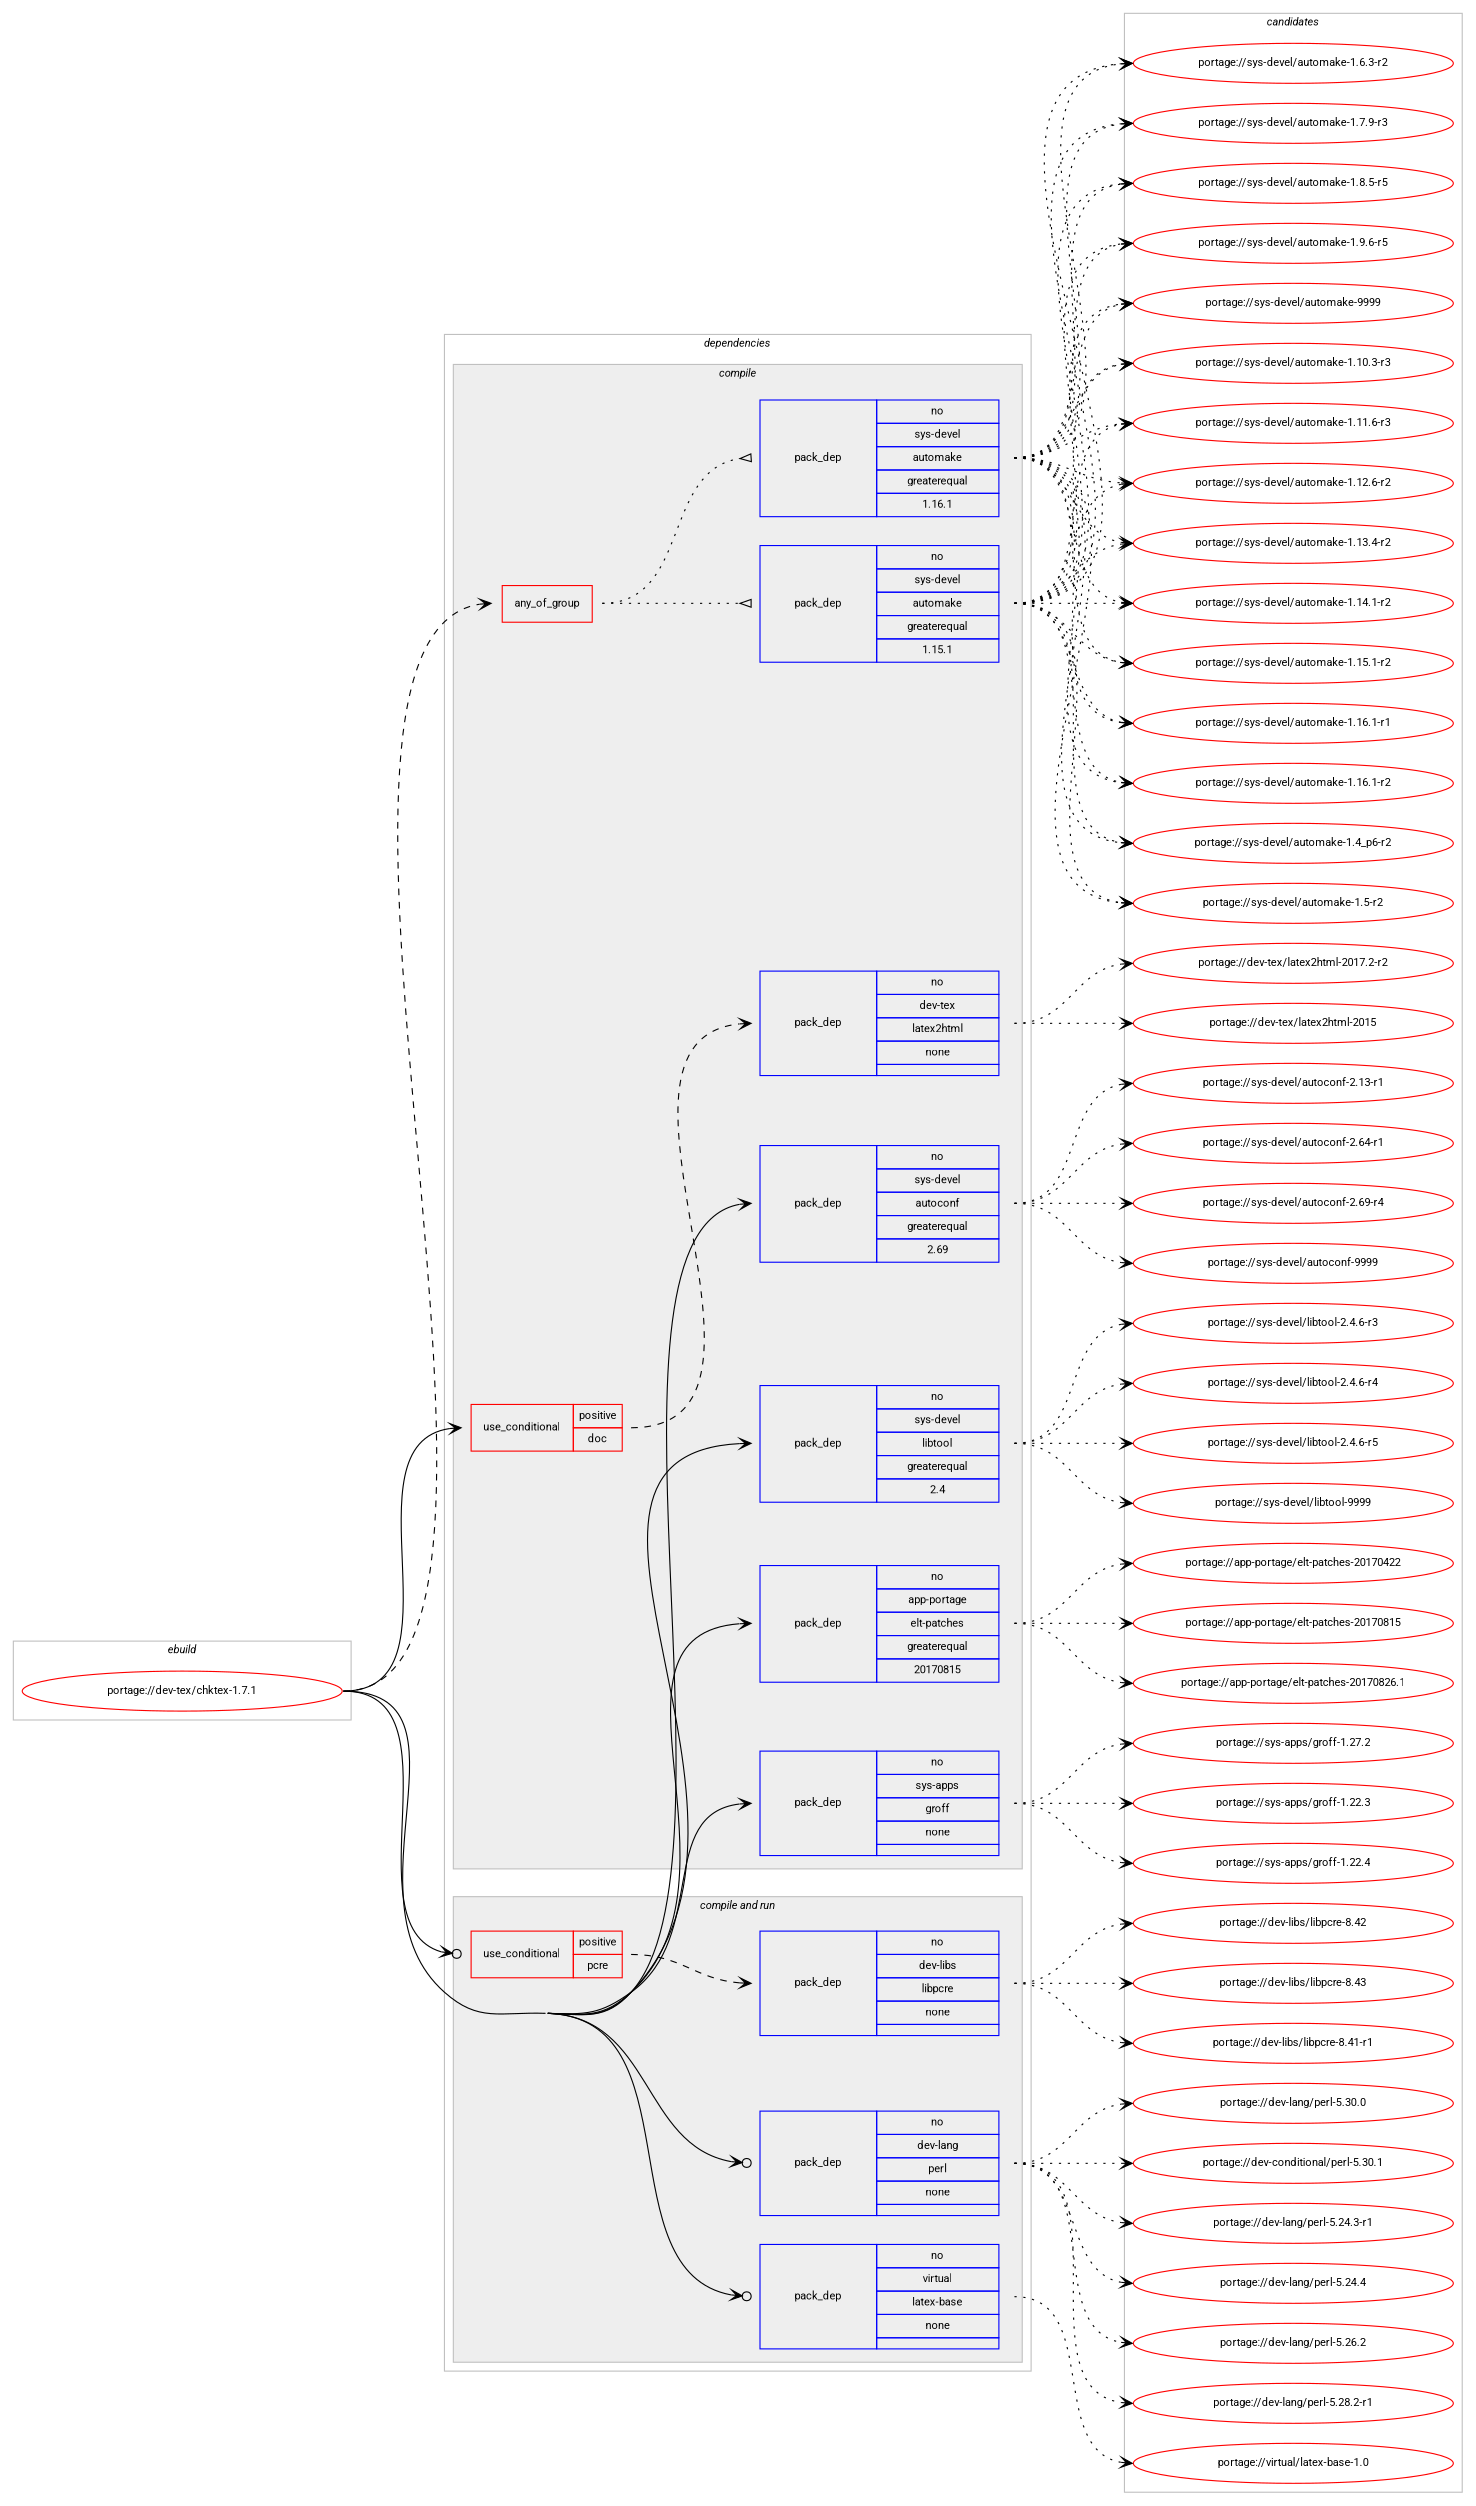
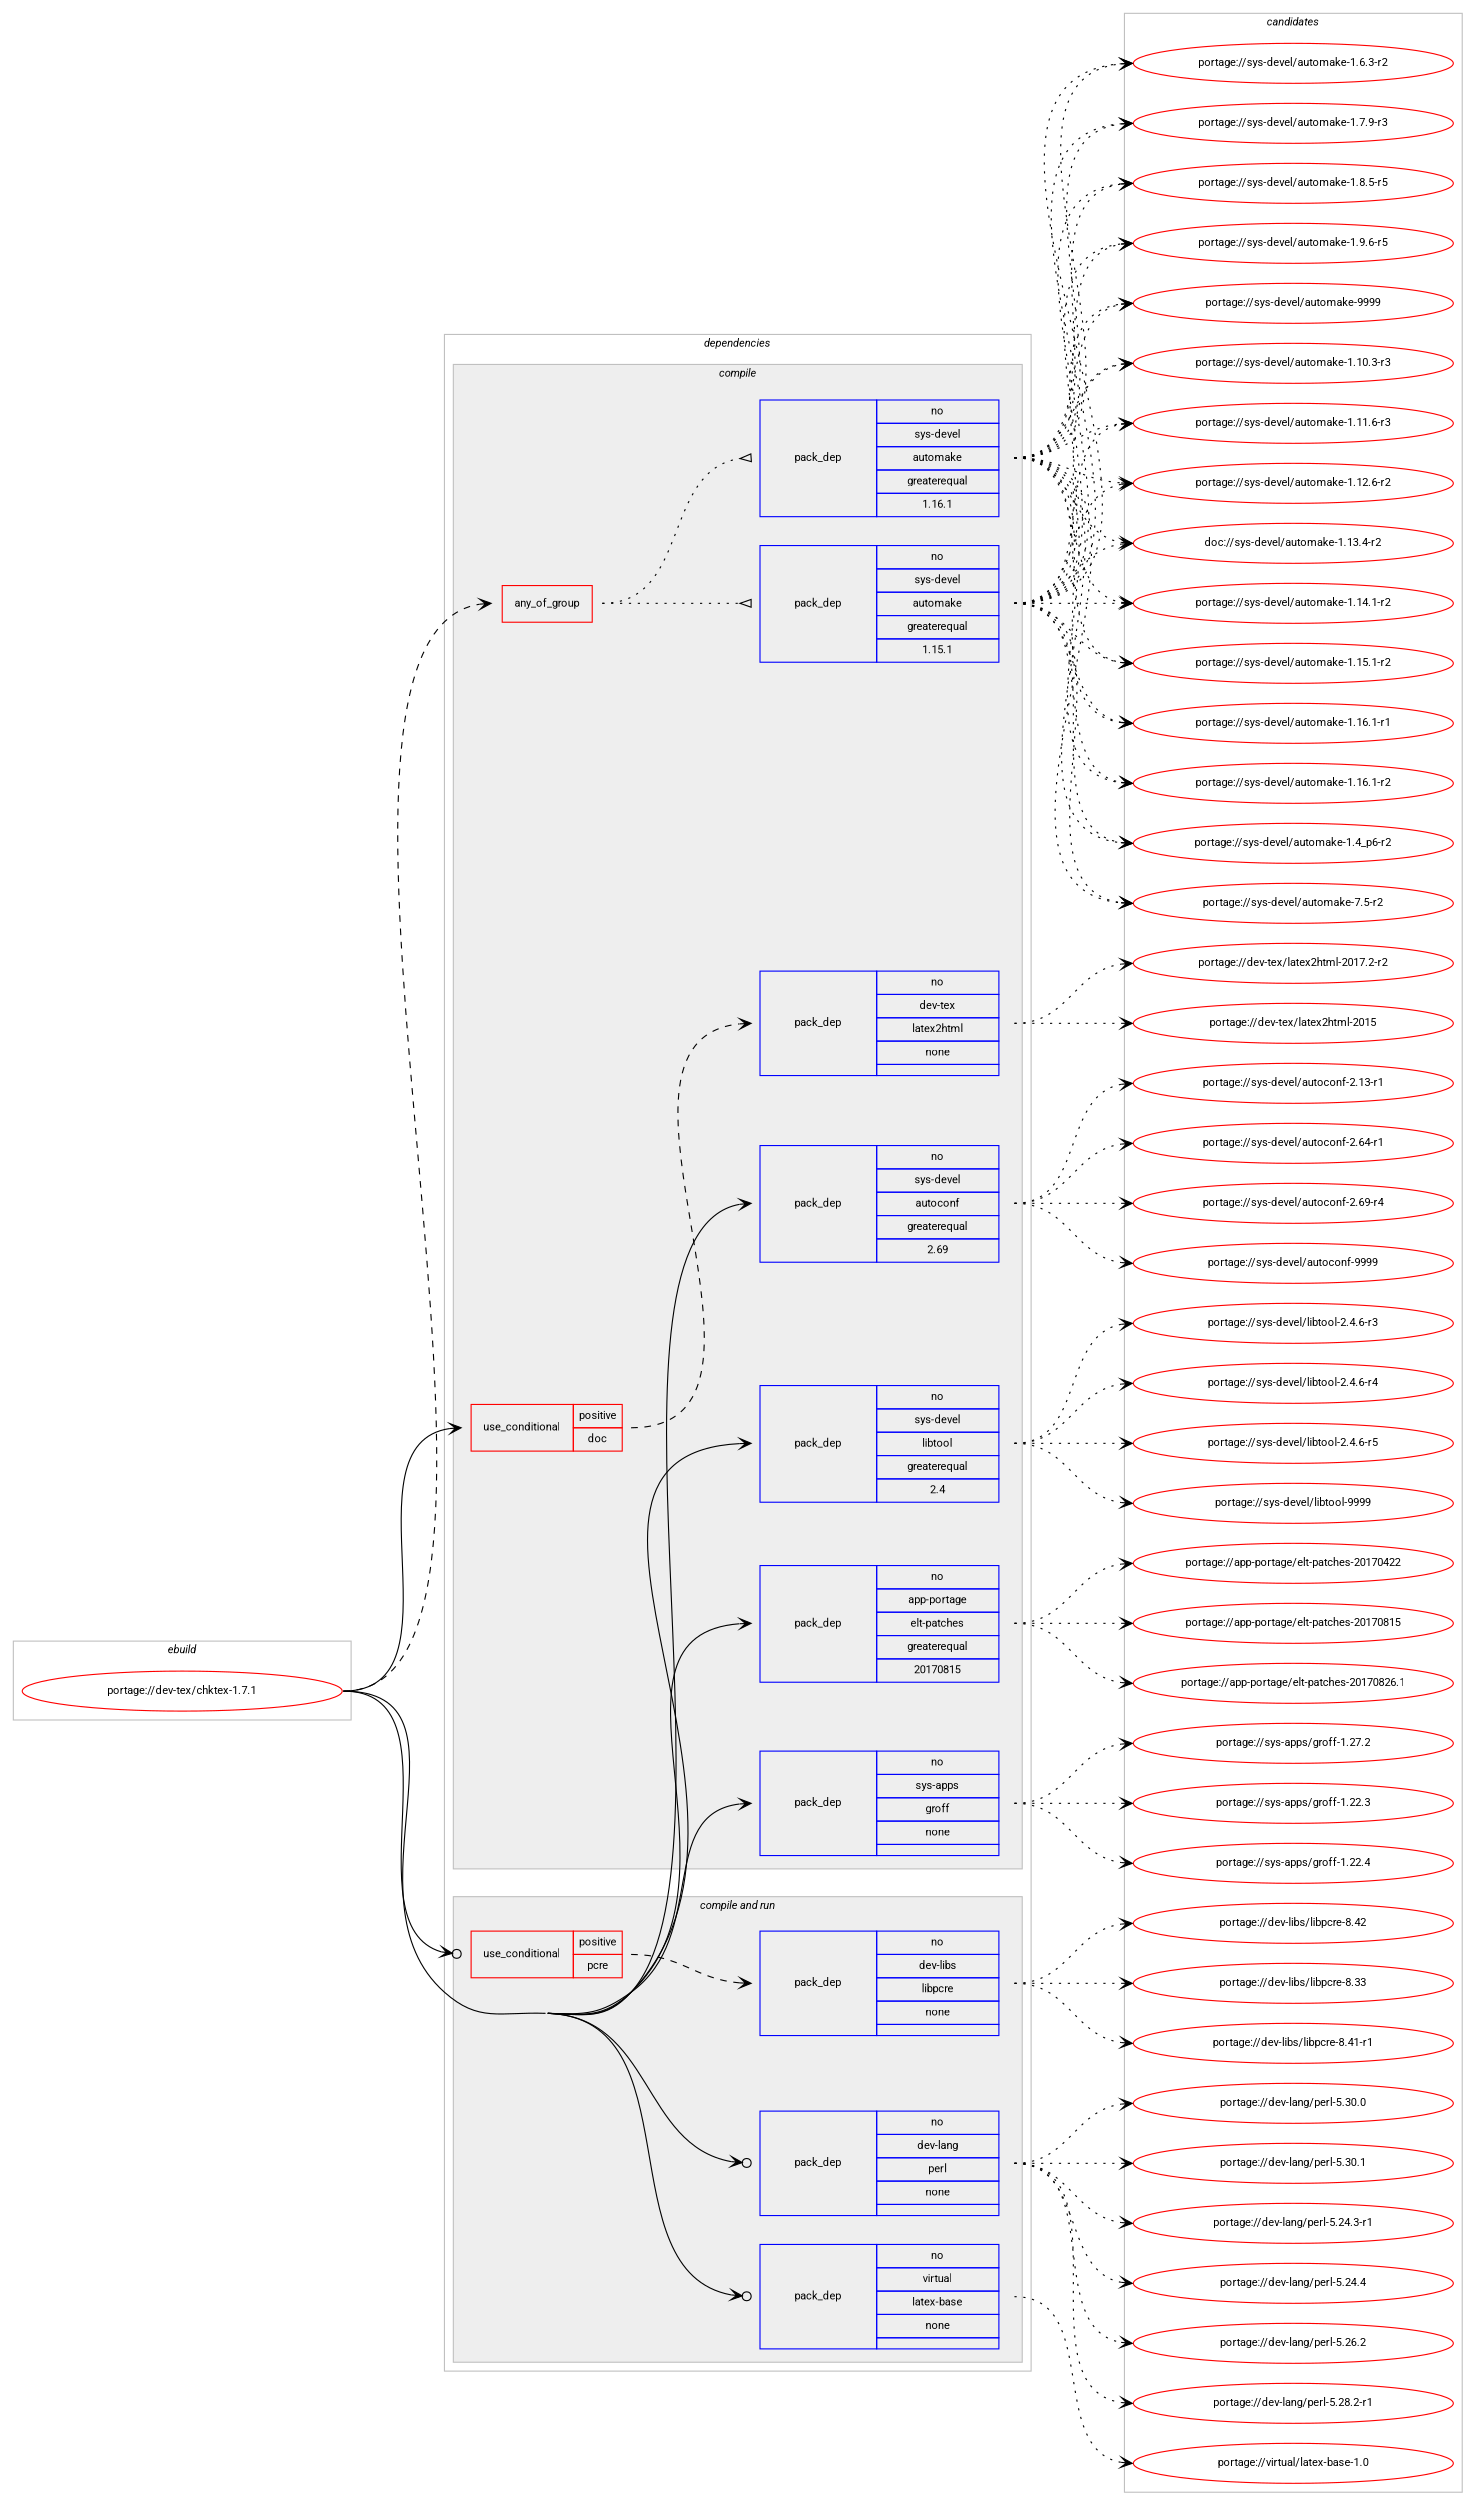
(1293, 543) -> (1293, 543)
(1293, 903) -> (1293, 903)
(1293, 1983) -> (1293, 1983)
(1293, 2163) -> (1293, 2163)
